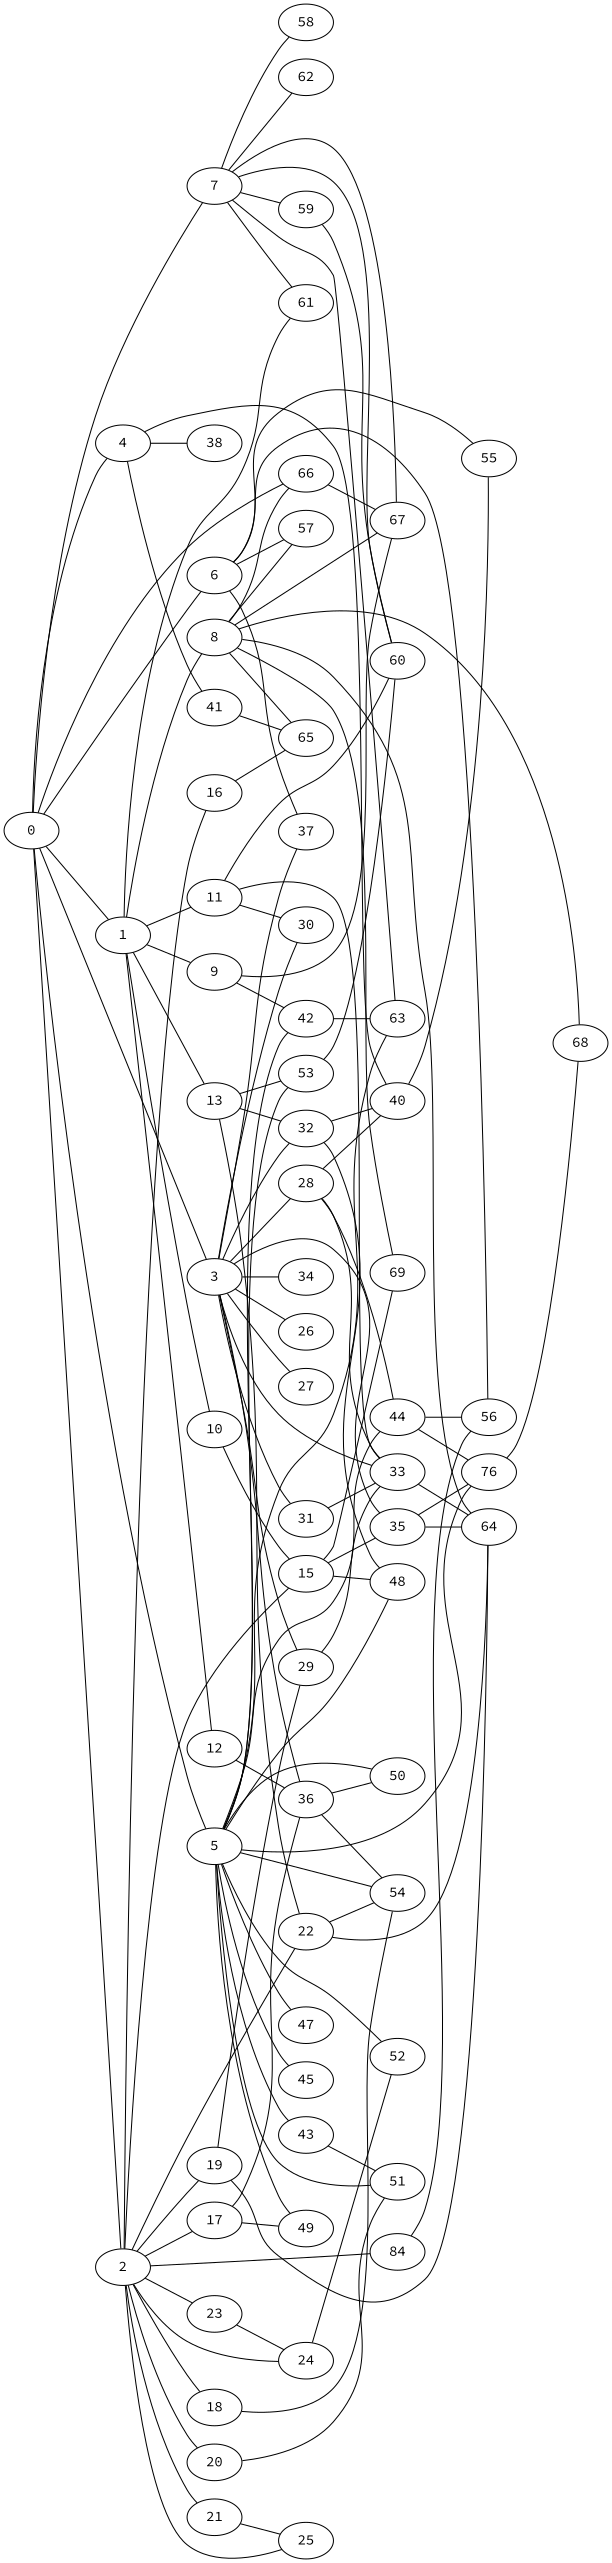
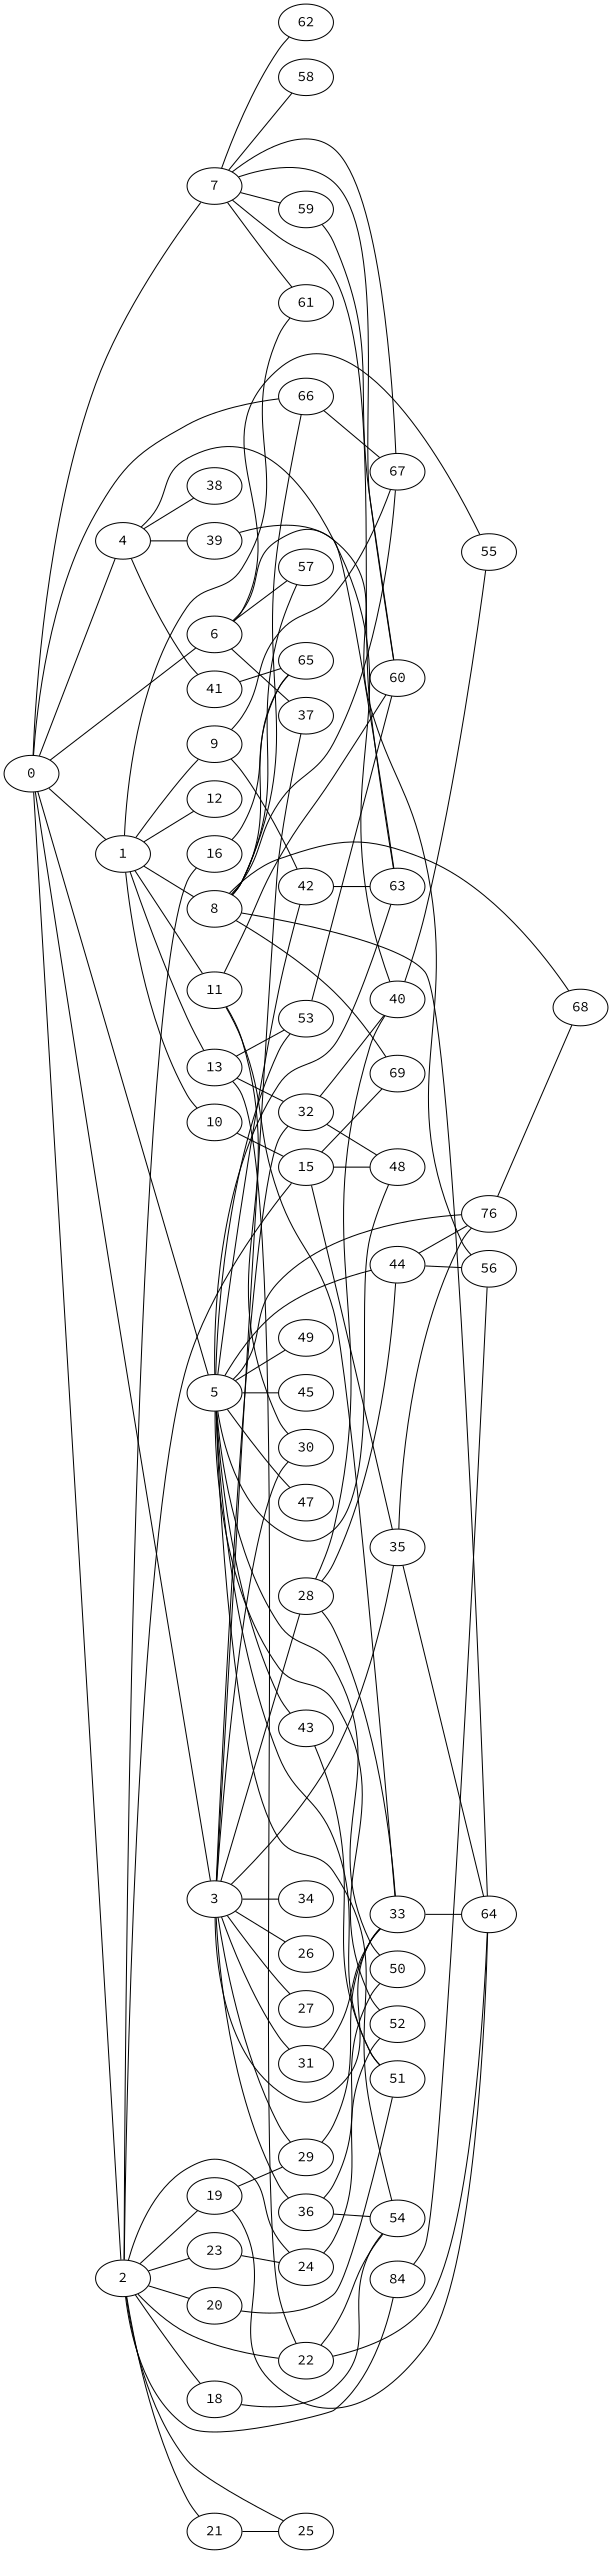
none -> (215, 541)
(255, 1771) -> none
(215, 2220) -> none
